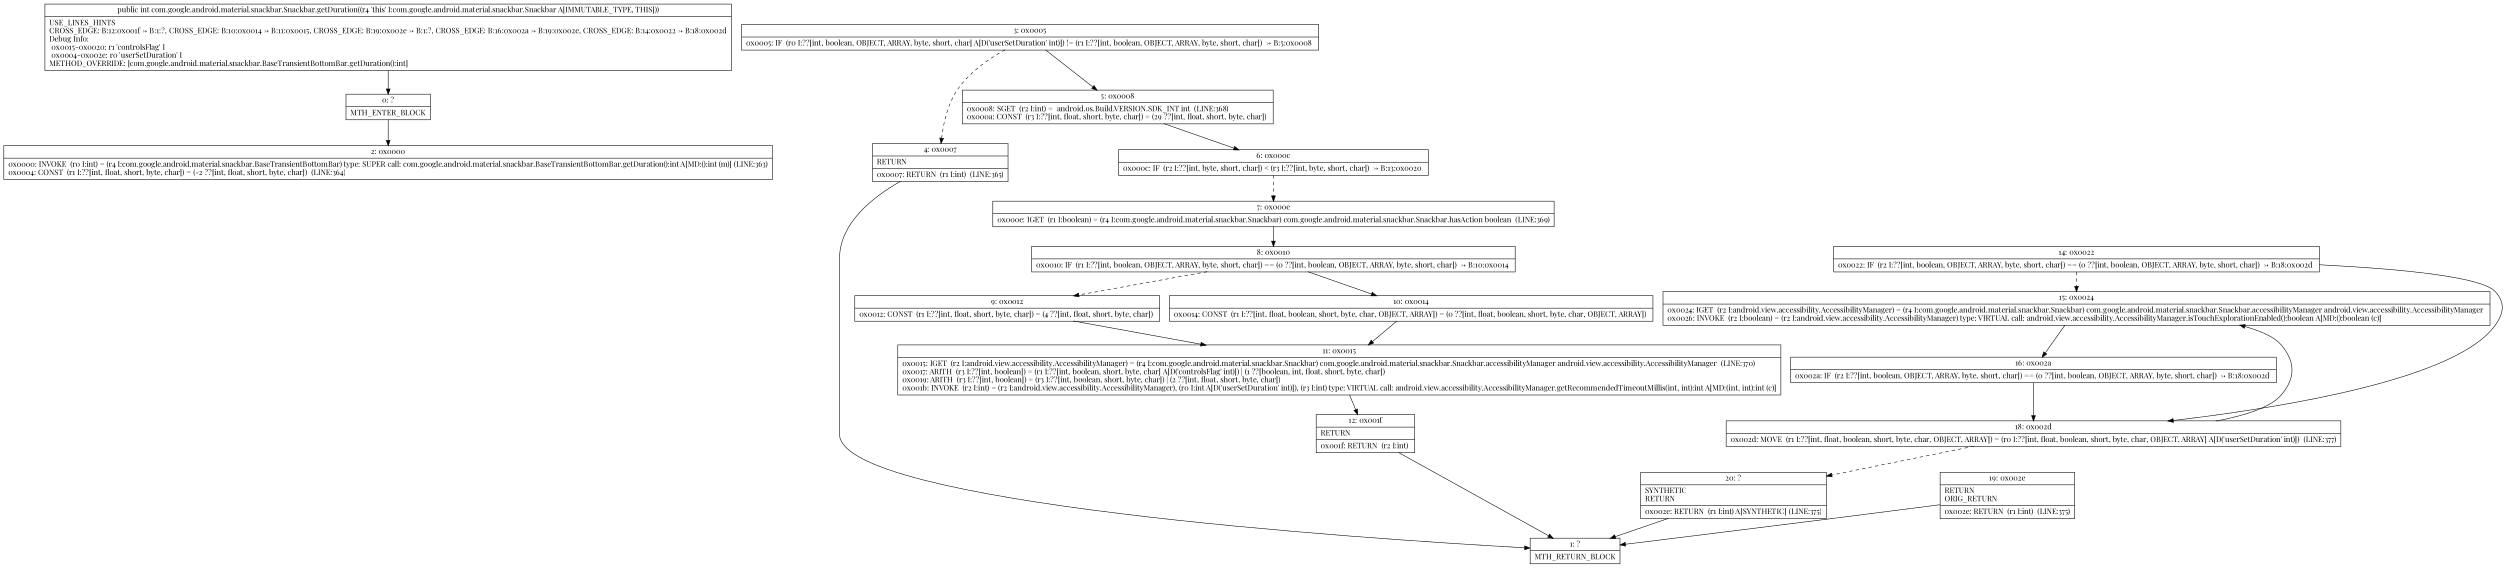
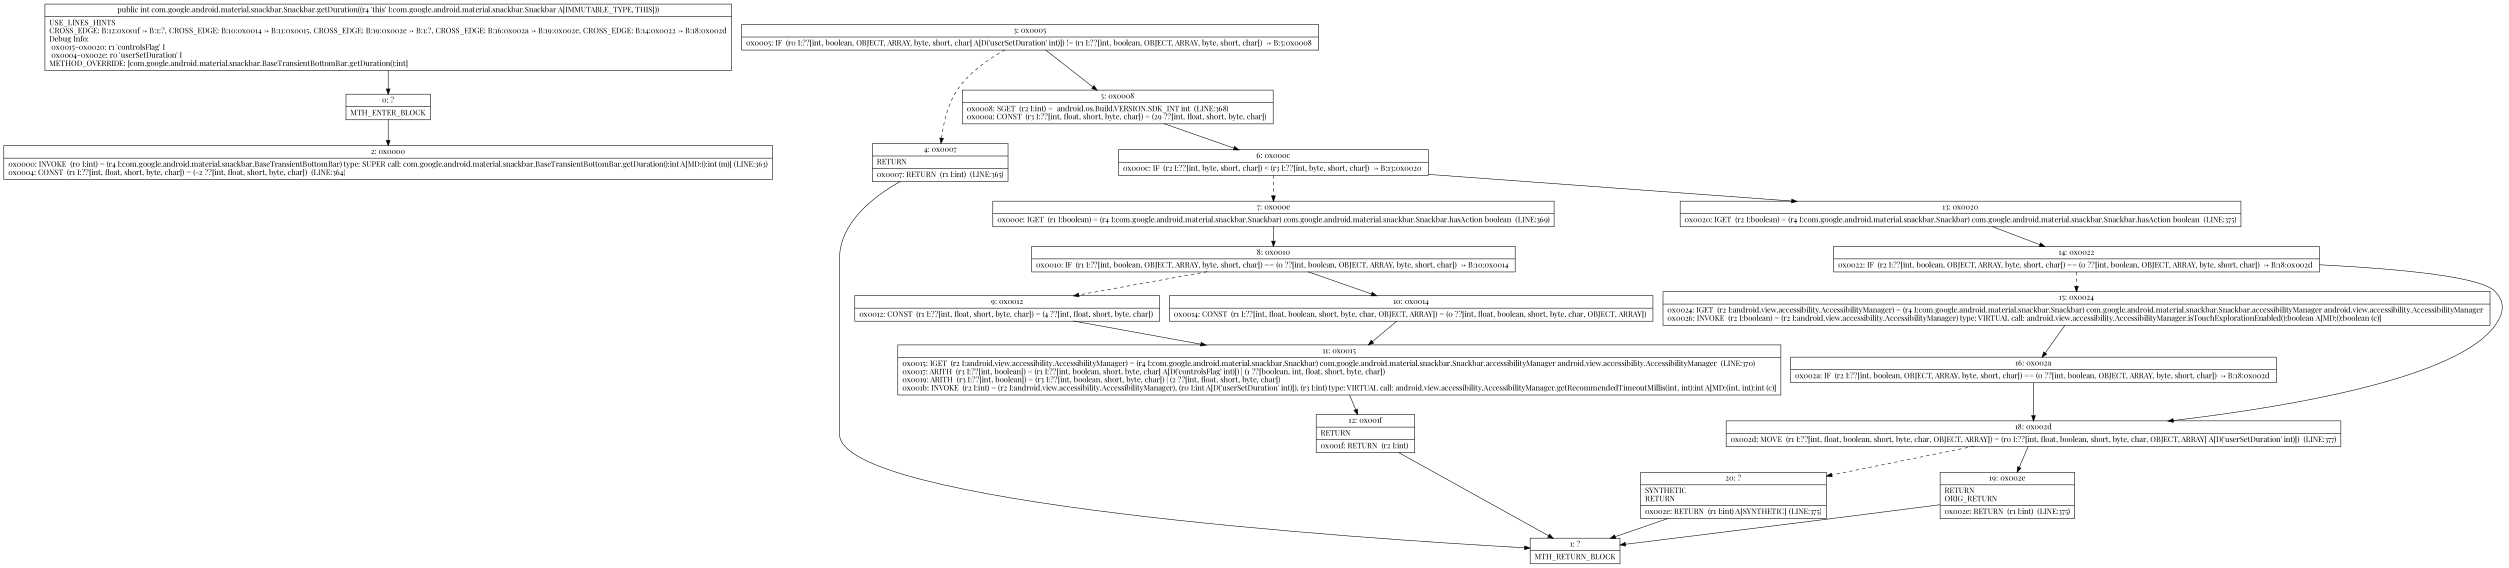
none -> (1961, 214)
(2288, 384) -> (2024, 457)
